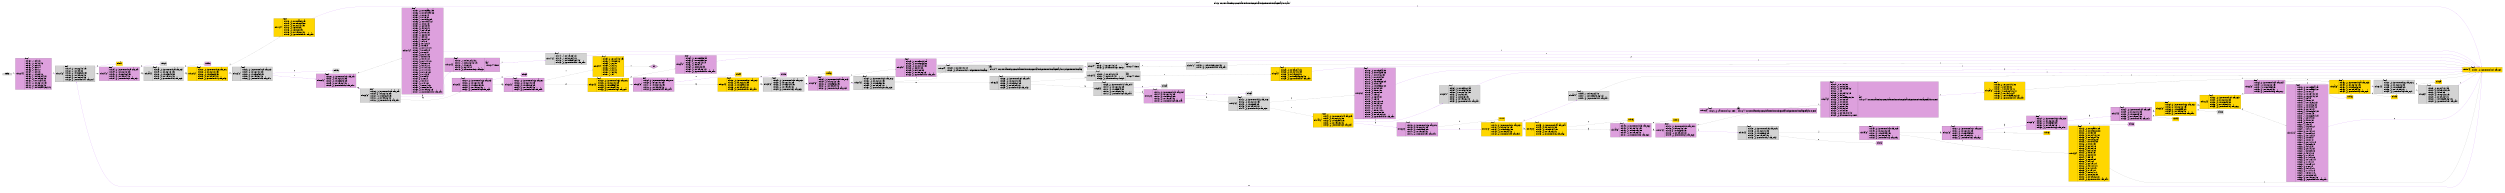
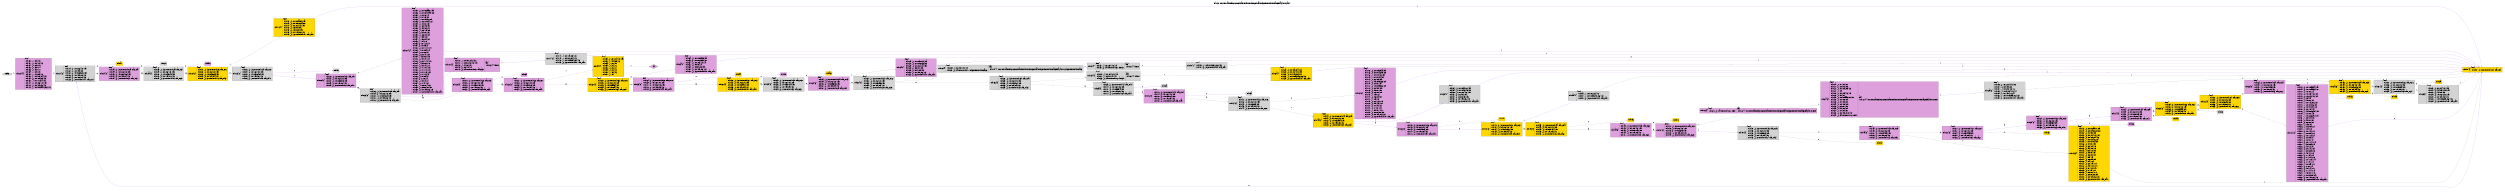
(2005, 91) -> (2005, 91)
(1879, 143) -> (1879, 143)
